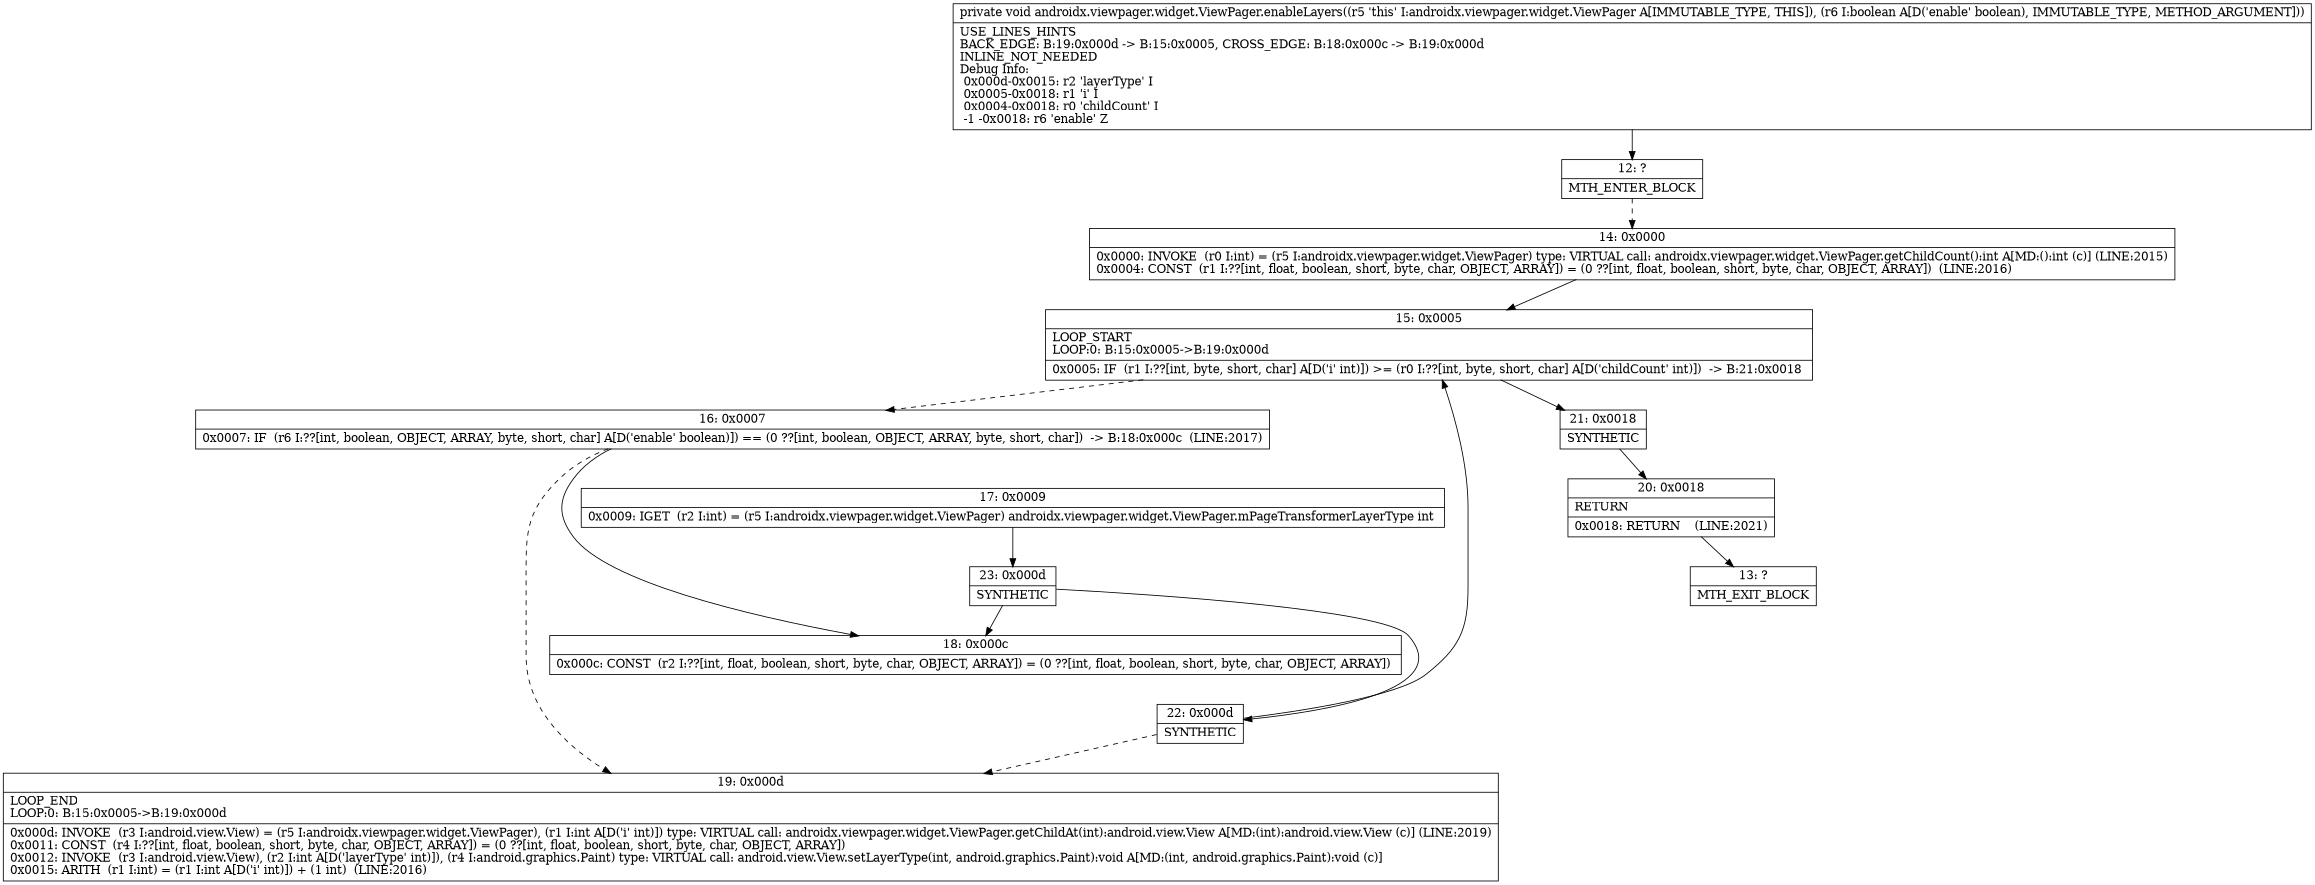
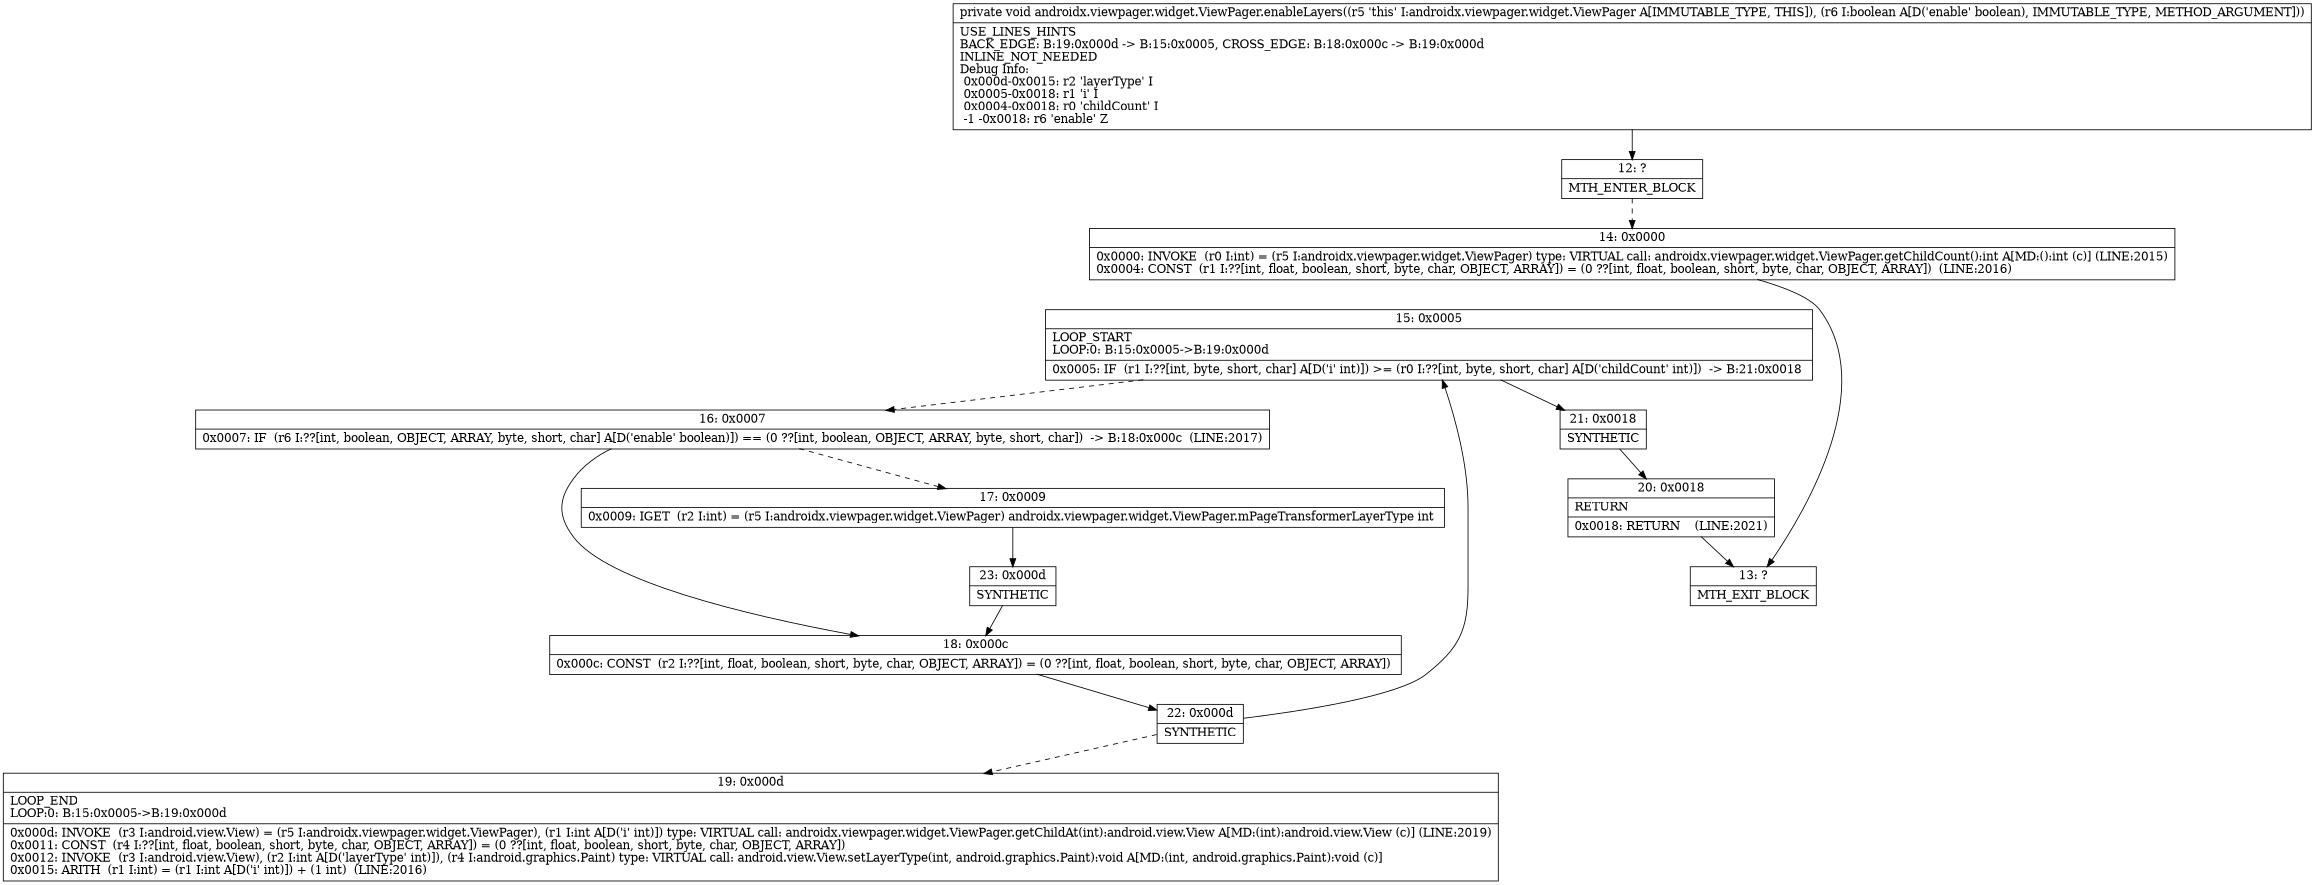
(1545, 293) -> (1840, 405)
(526, 605) -> (869, 468)
(1339, 615) -> (1093, 691)
